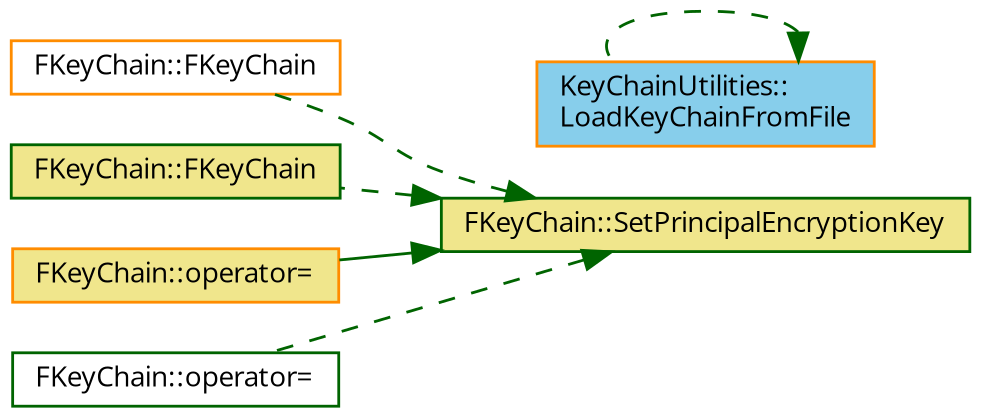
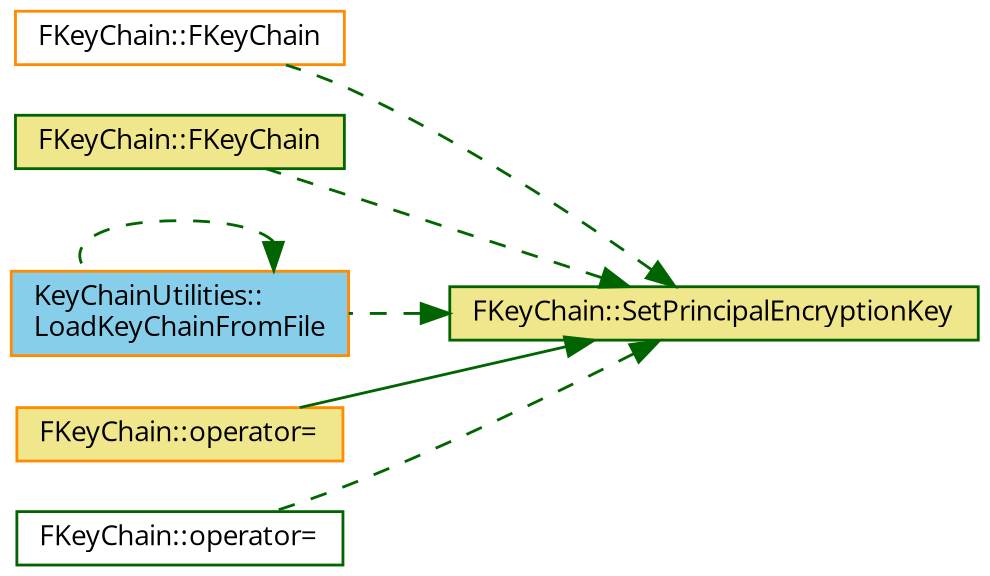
none -> (385, 313)
